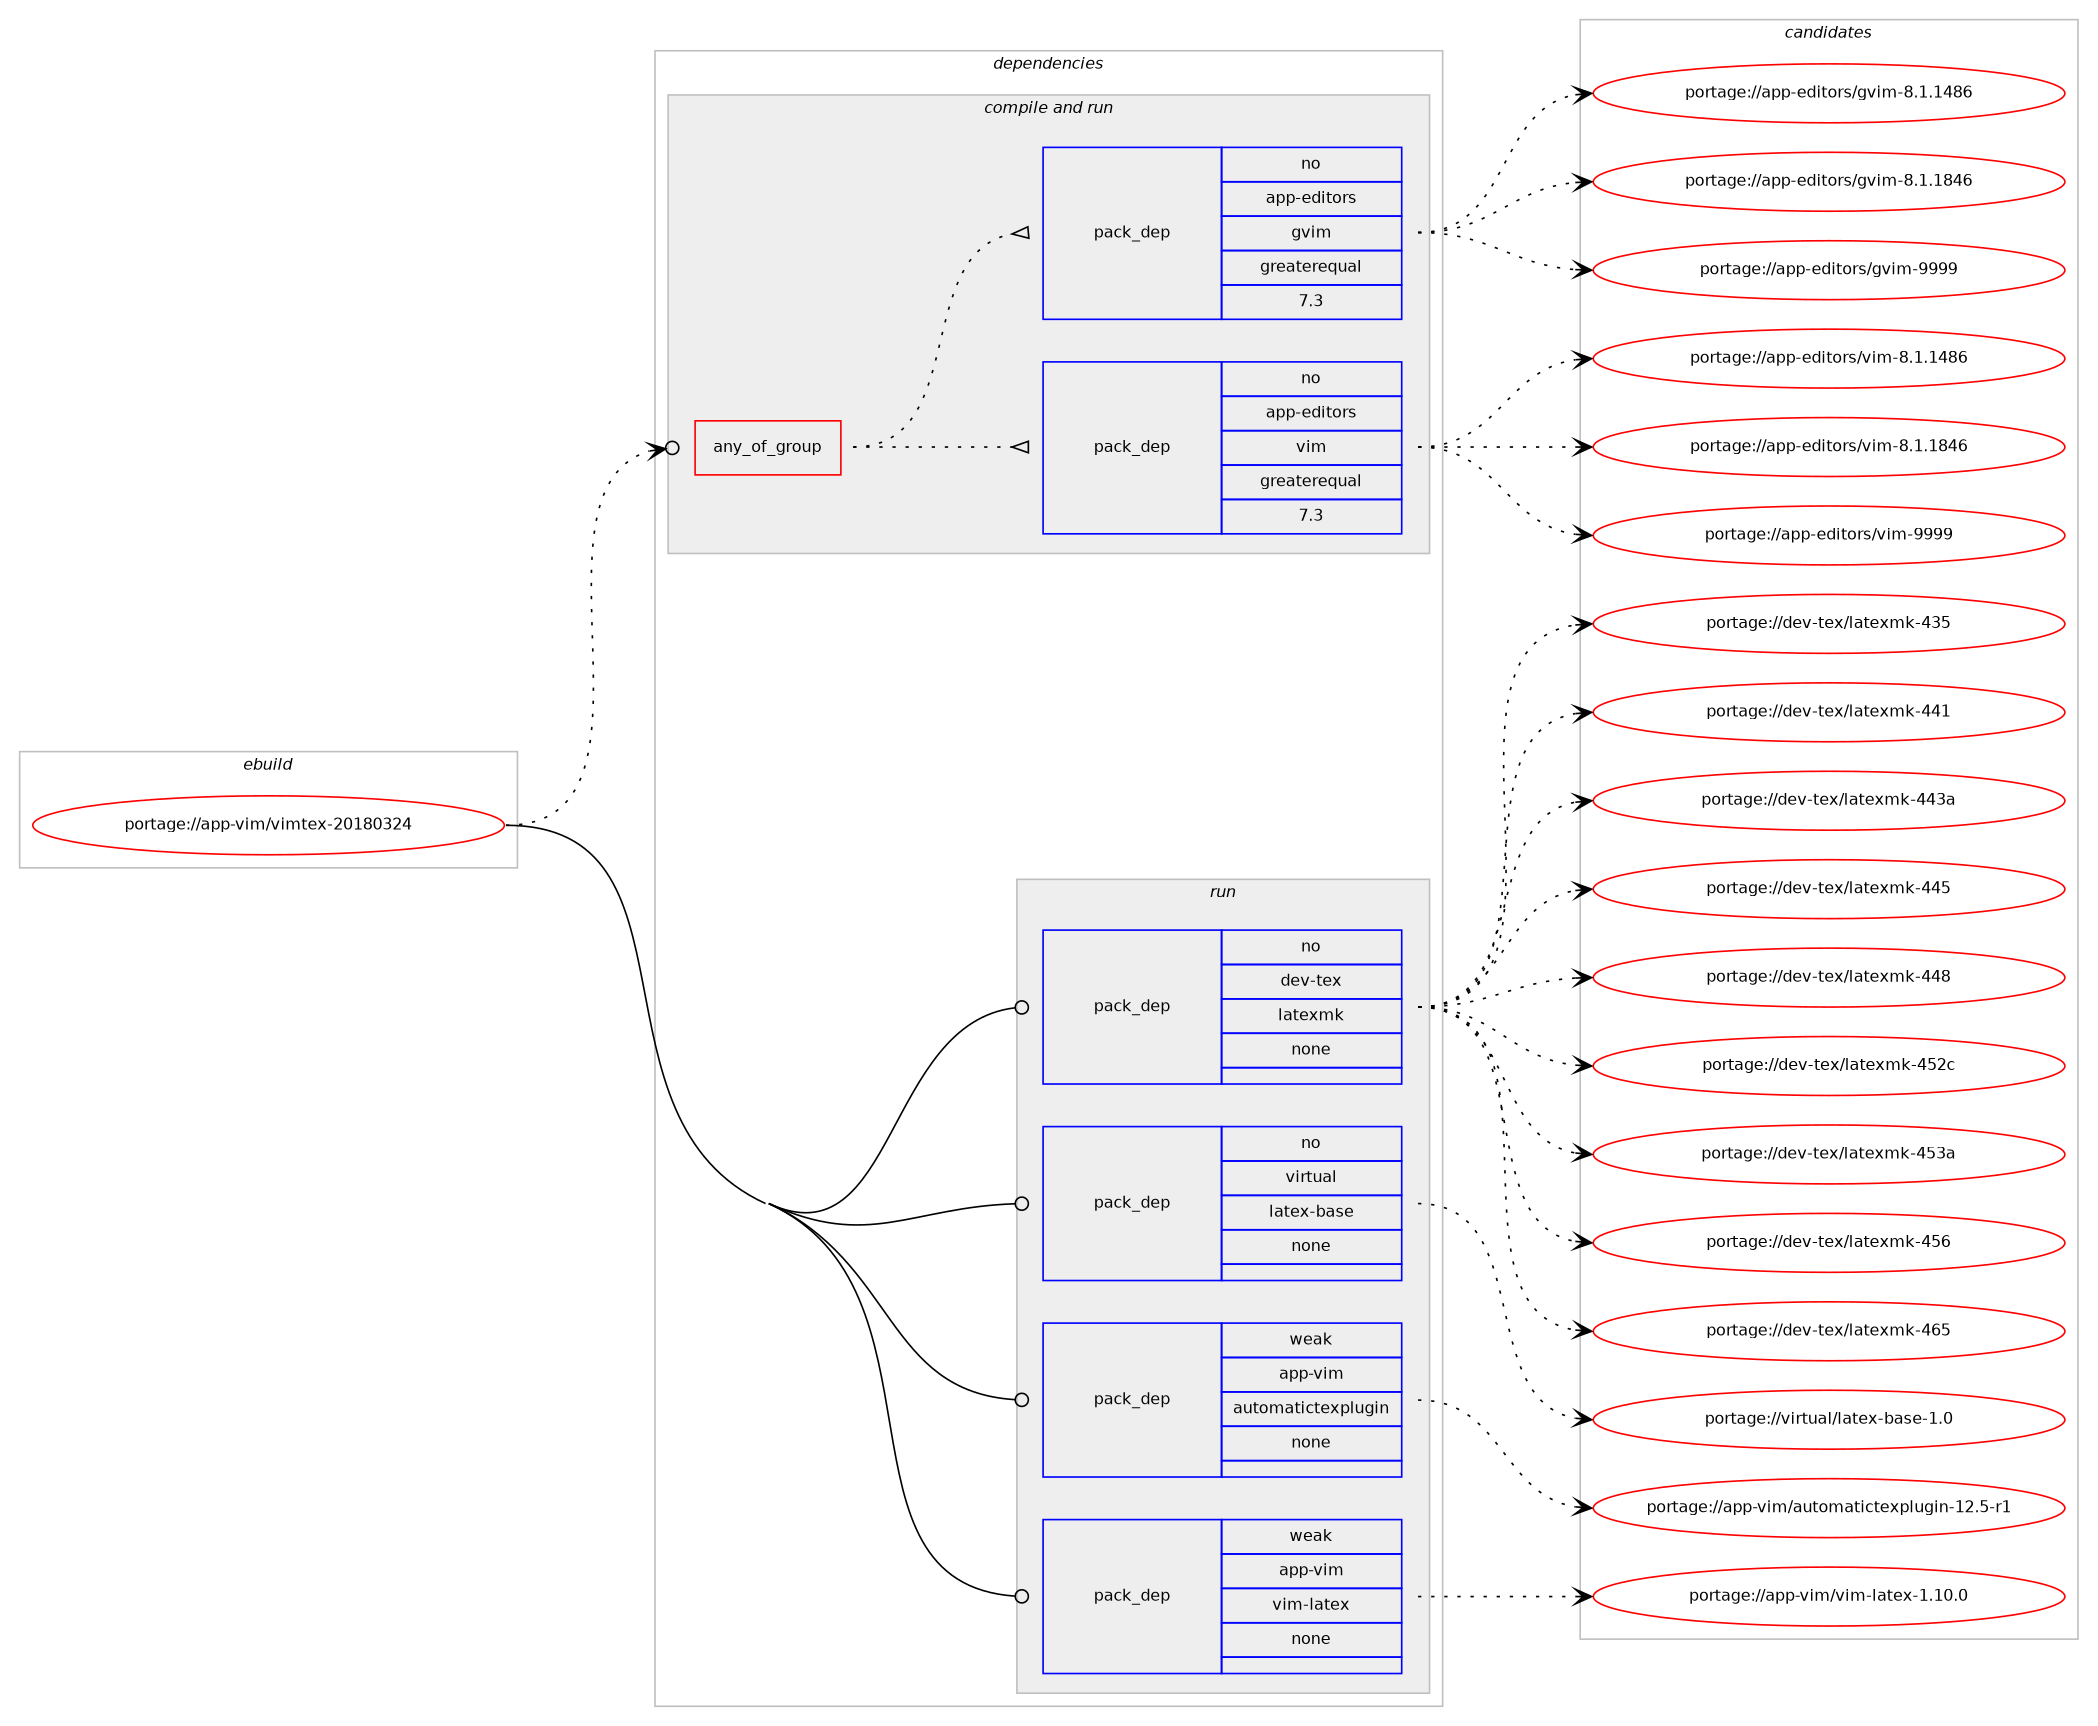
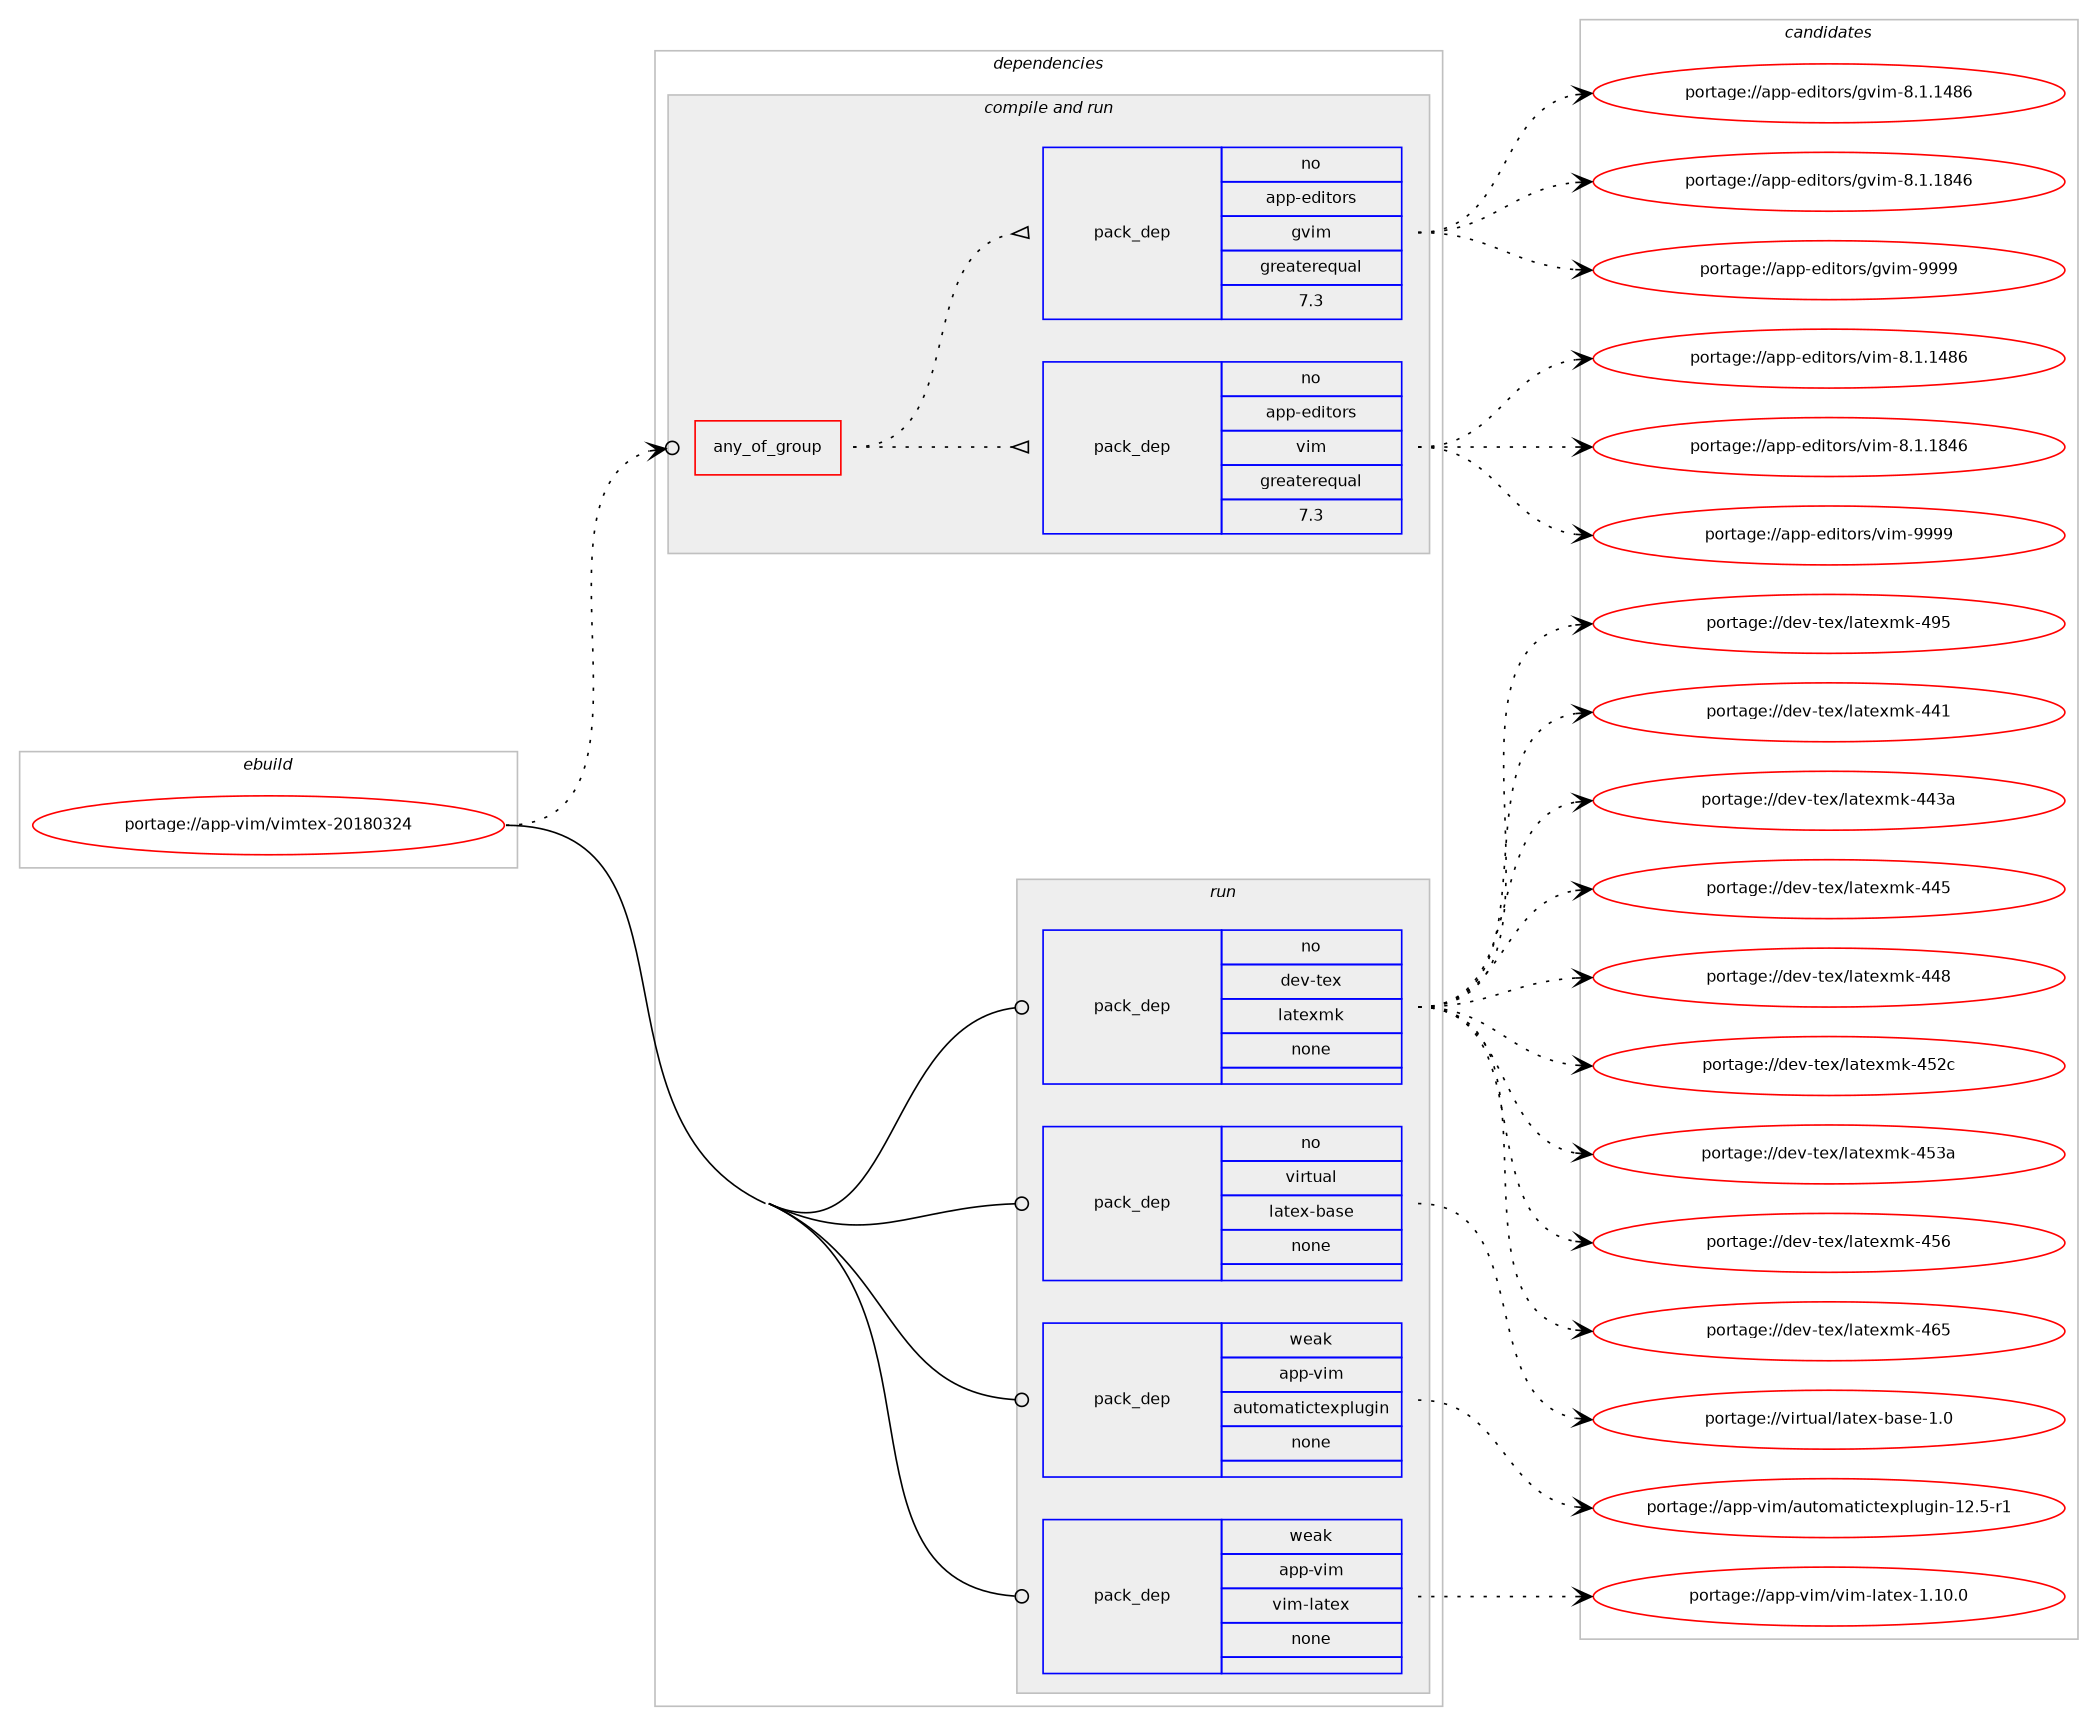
(1829, 624) -> (1829, 624)
